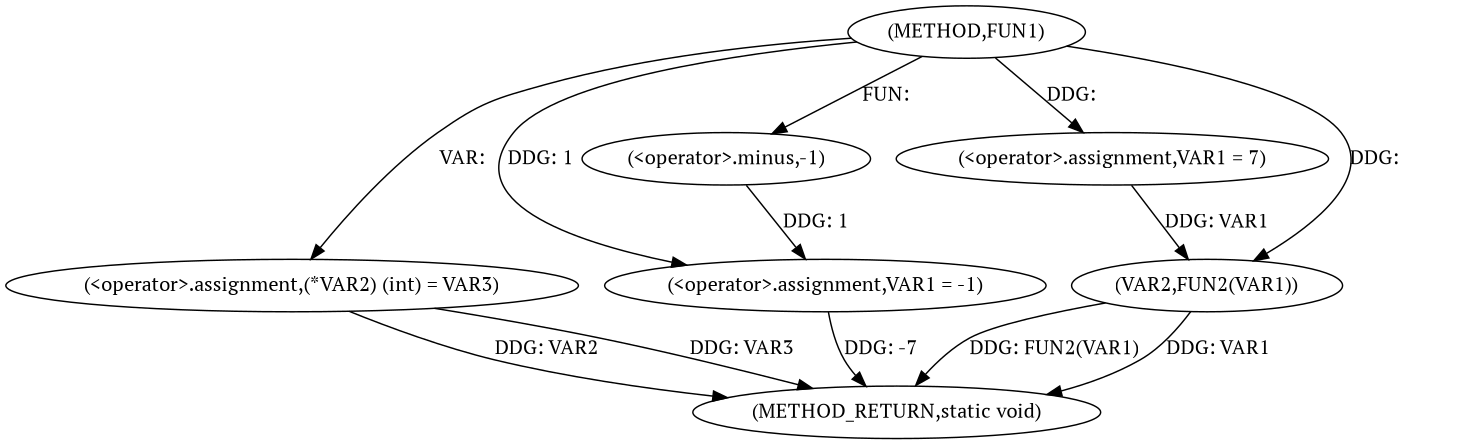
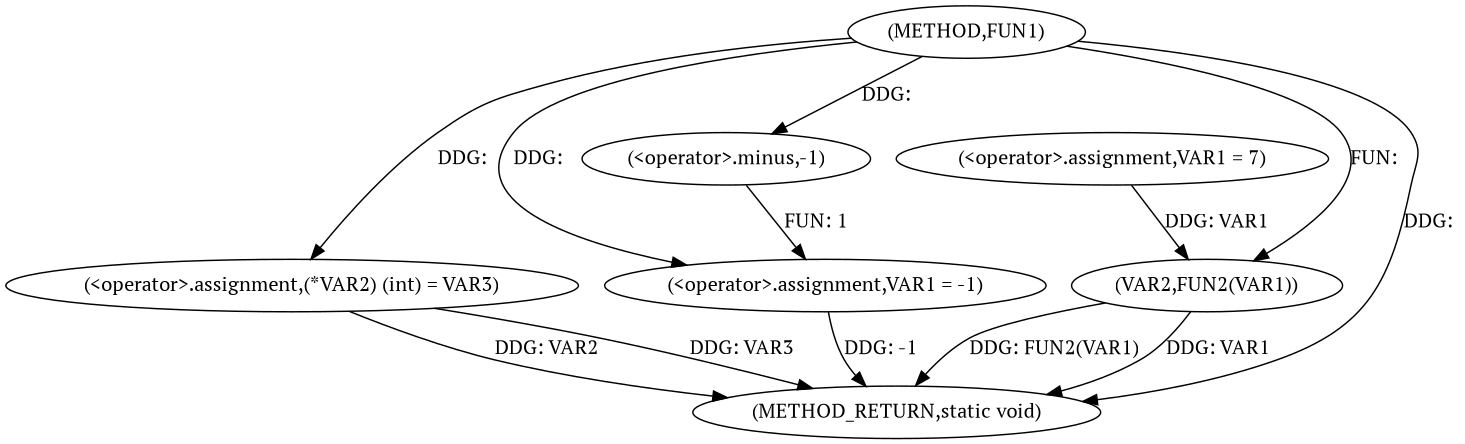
(1034, 90) -> (1410, 191)
(889, 95) -> (889, 95)
(465, 159) -> (465, 159)
(541, 159) -> (541, 159)
(1378, 159) -> (1378, 159)
(817, 222) -> (817, 222)
(881, 349) -> (881, 349)
